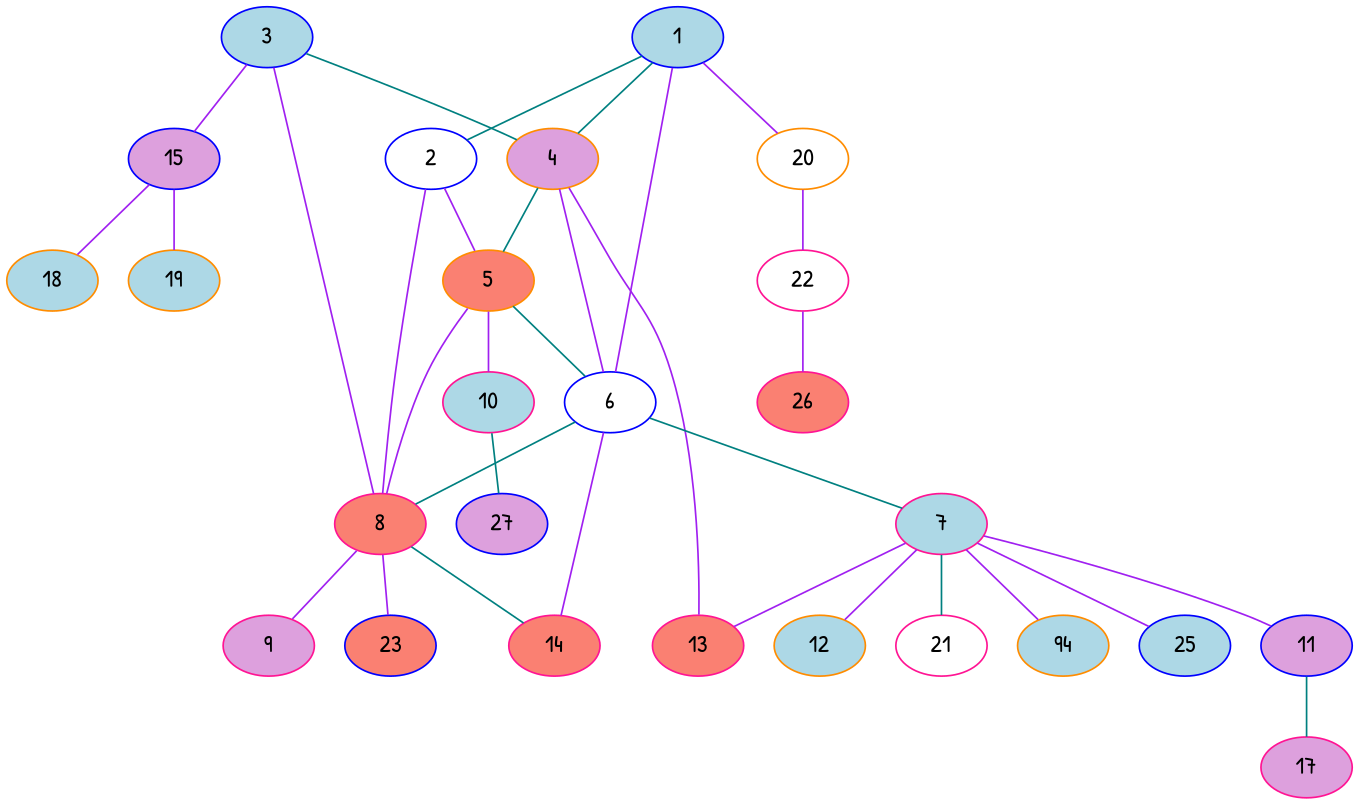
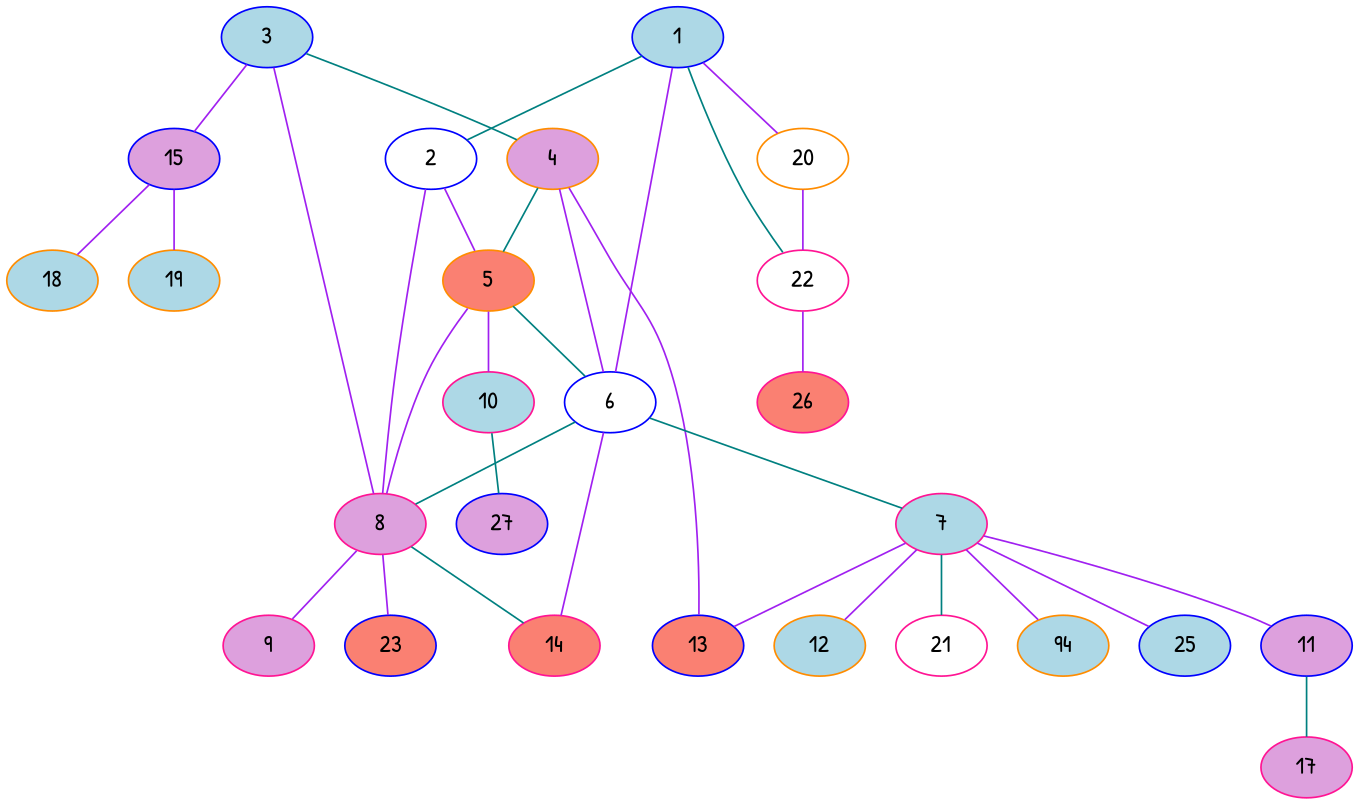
(615, 98) -> (729, 163)
(380, 524) -> (380, 524)
(698, 646) -> (698, 646)
